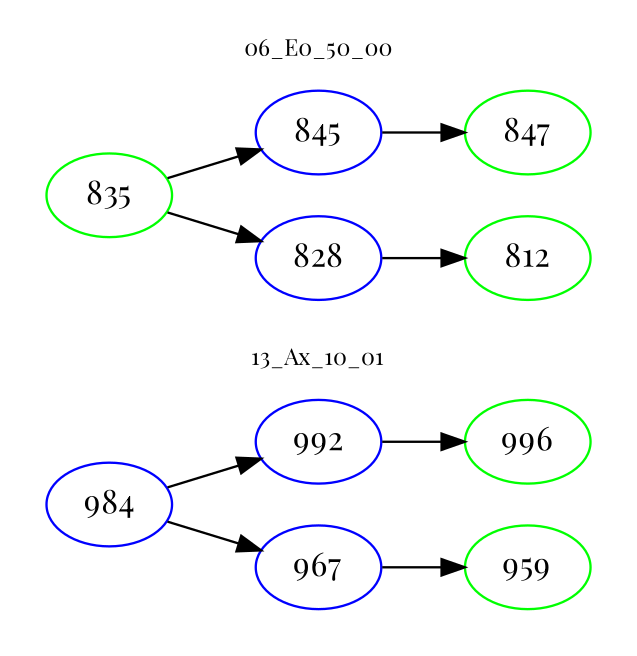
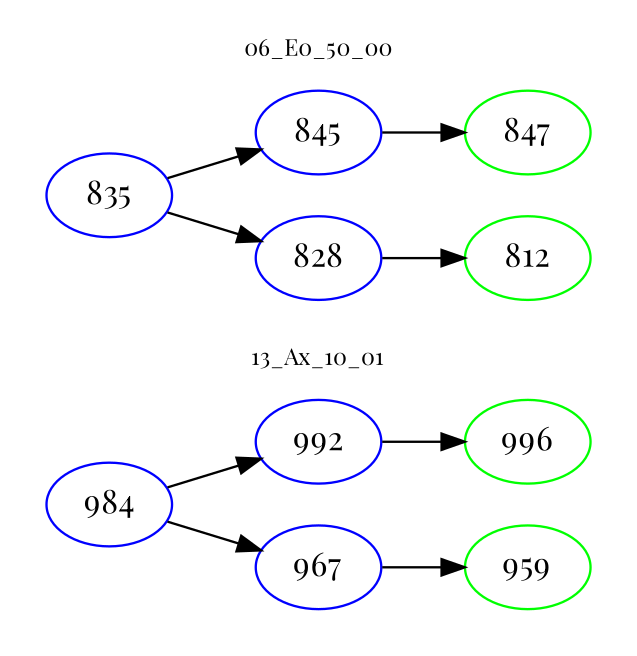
(109, 195) -> (109, 195)
